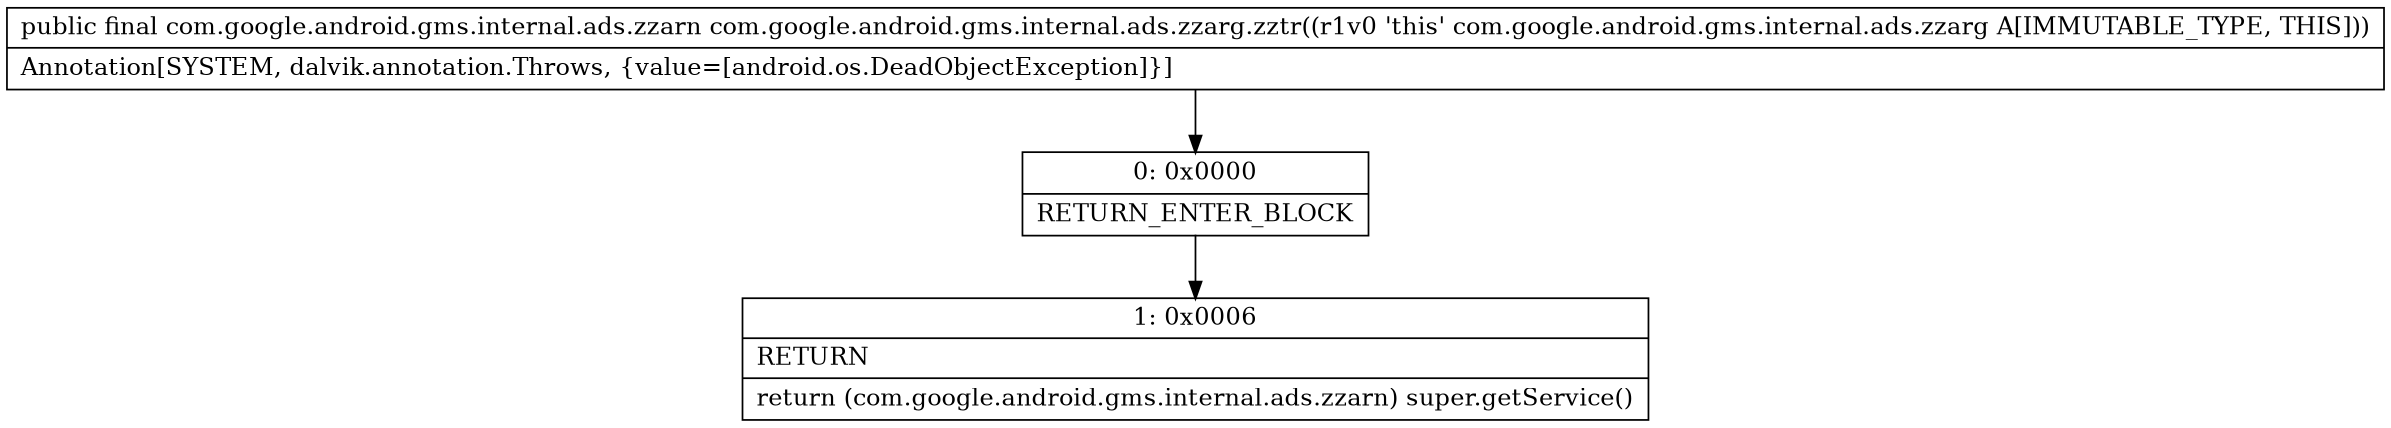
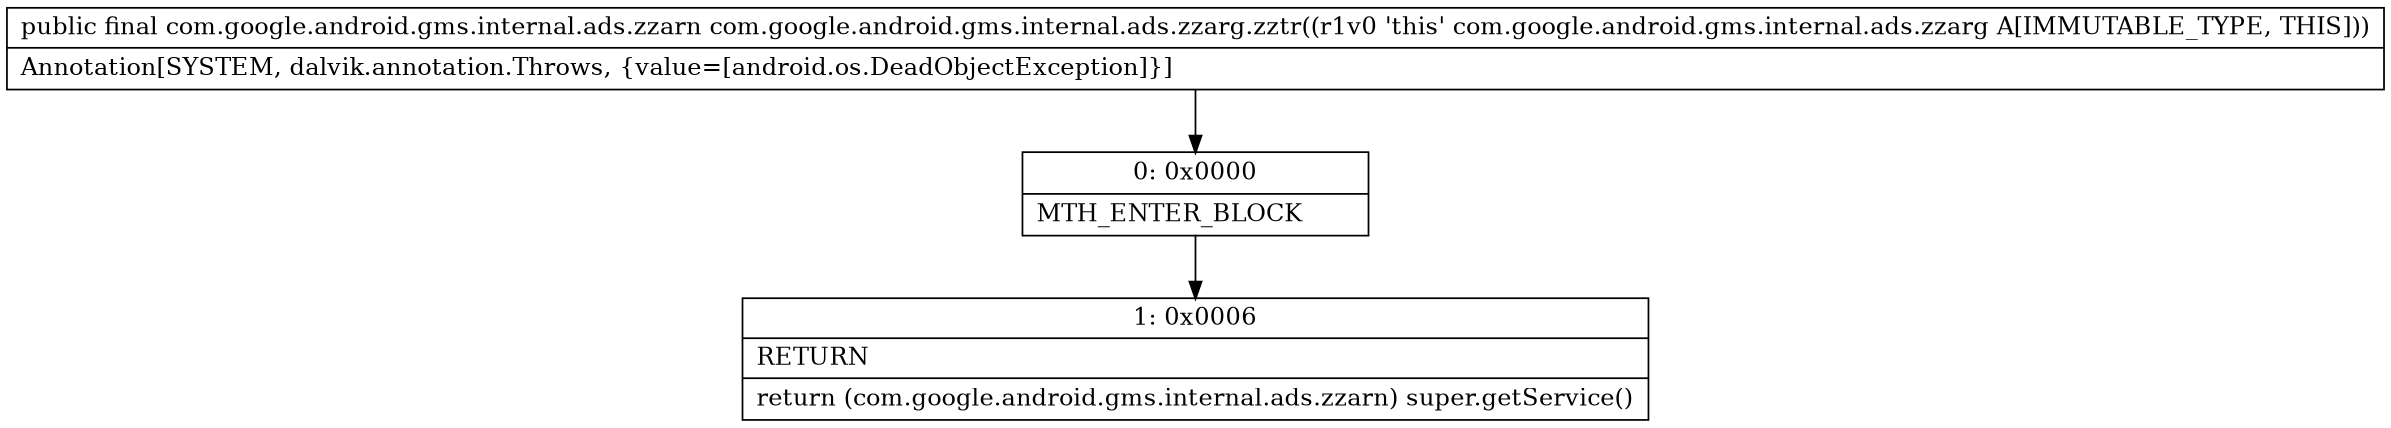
(1195, 214) -> (1170, 214)
